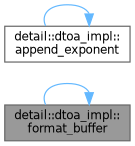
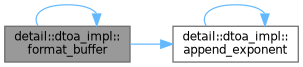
none -> (145, 44)
